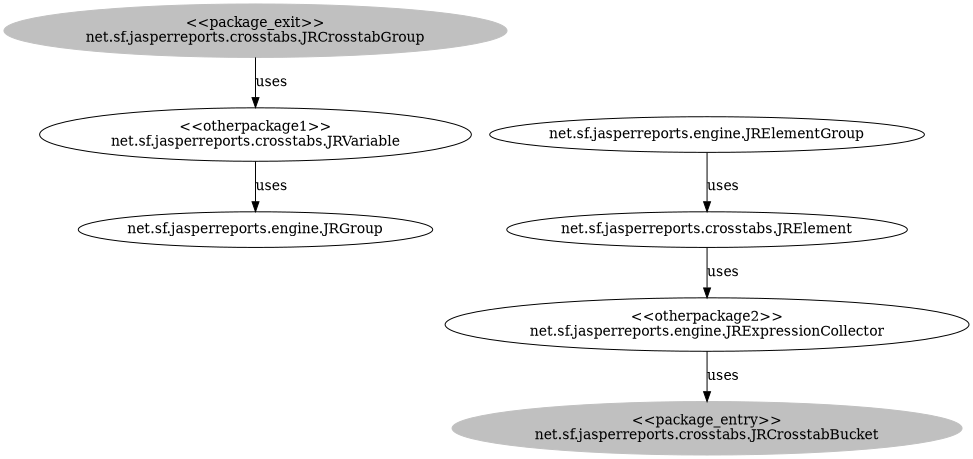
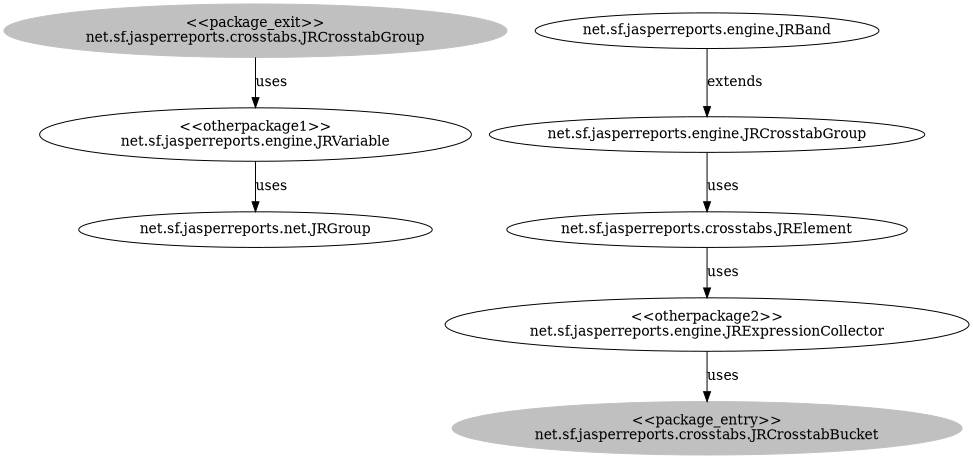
none -> (707, 31)
(255, 135) -> (255, 135)
(707, 135) -> (707, 135)
(255, 230) -> (255, 230)
